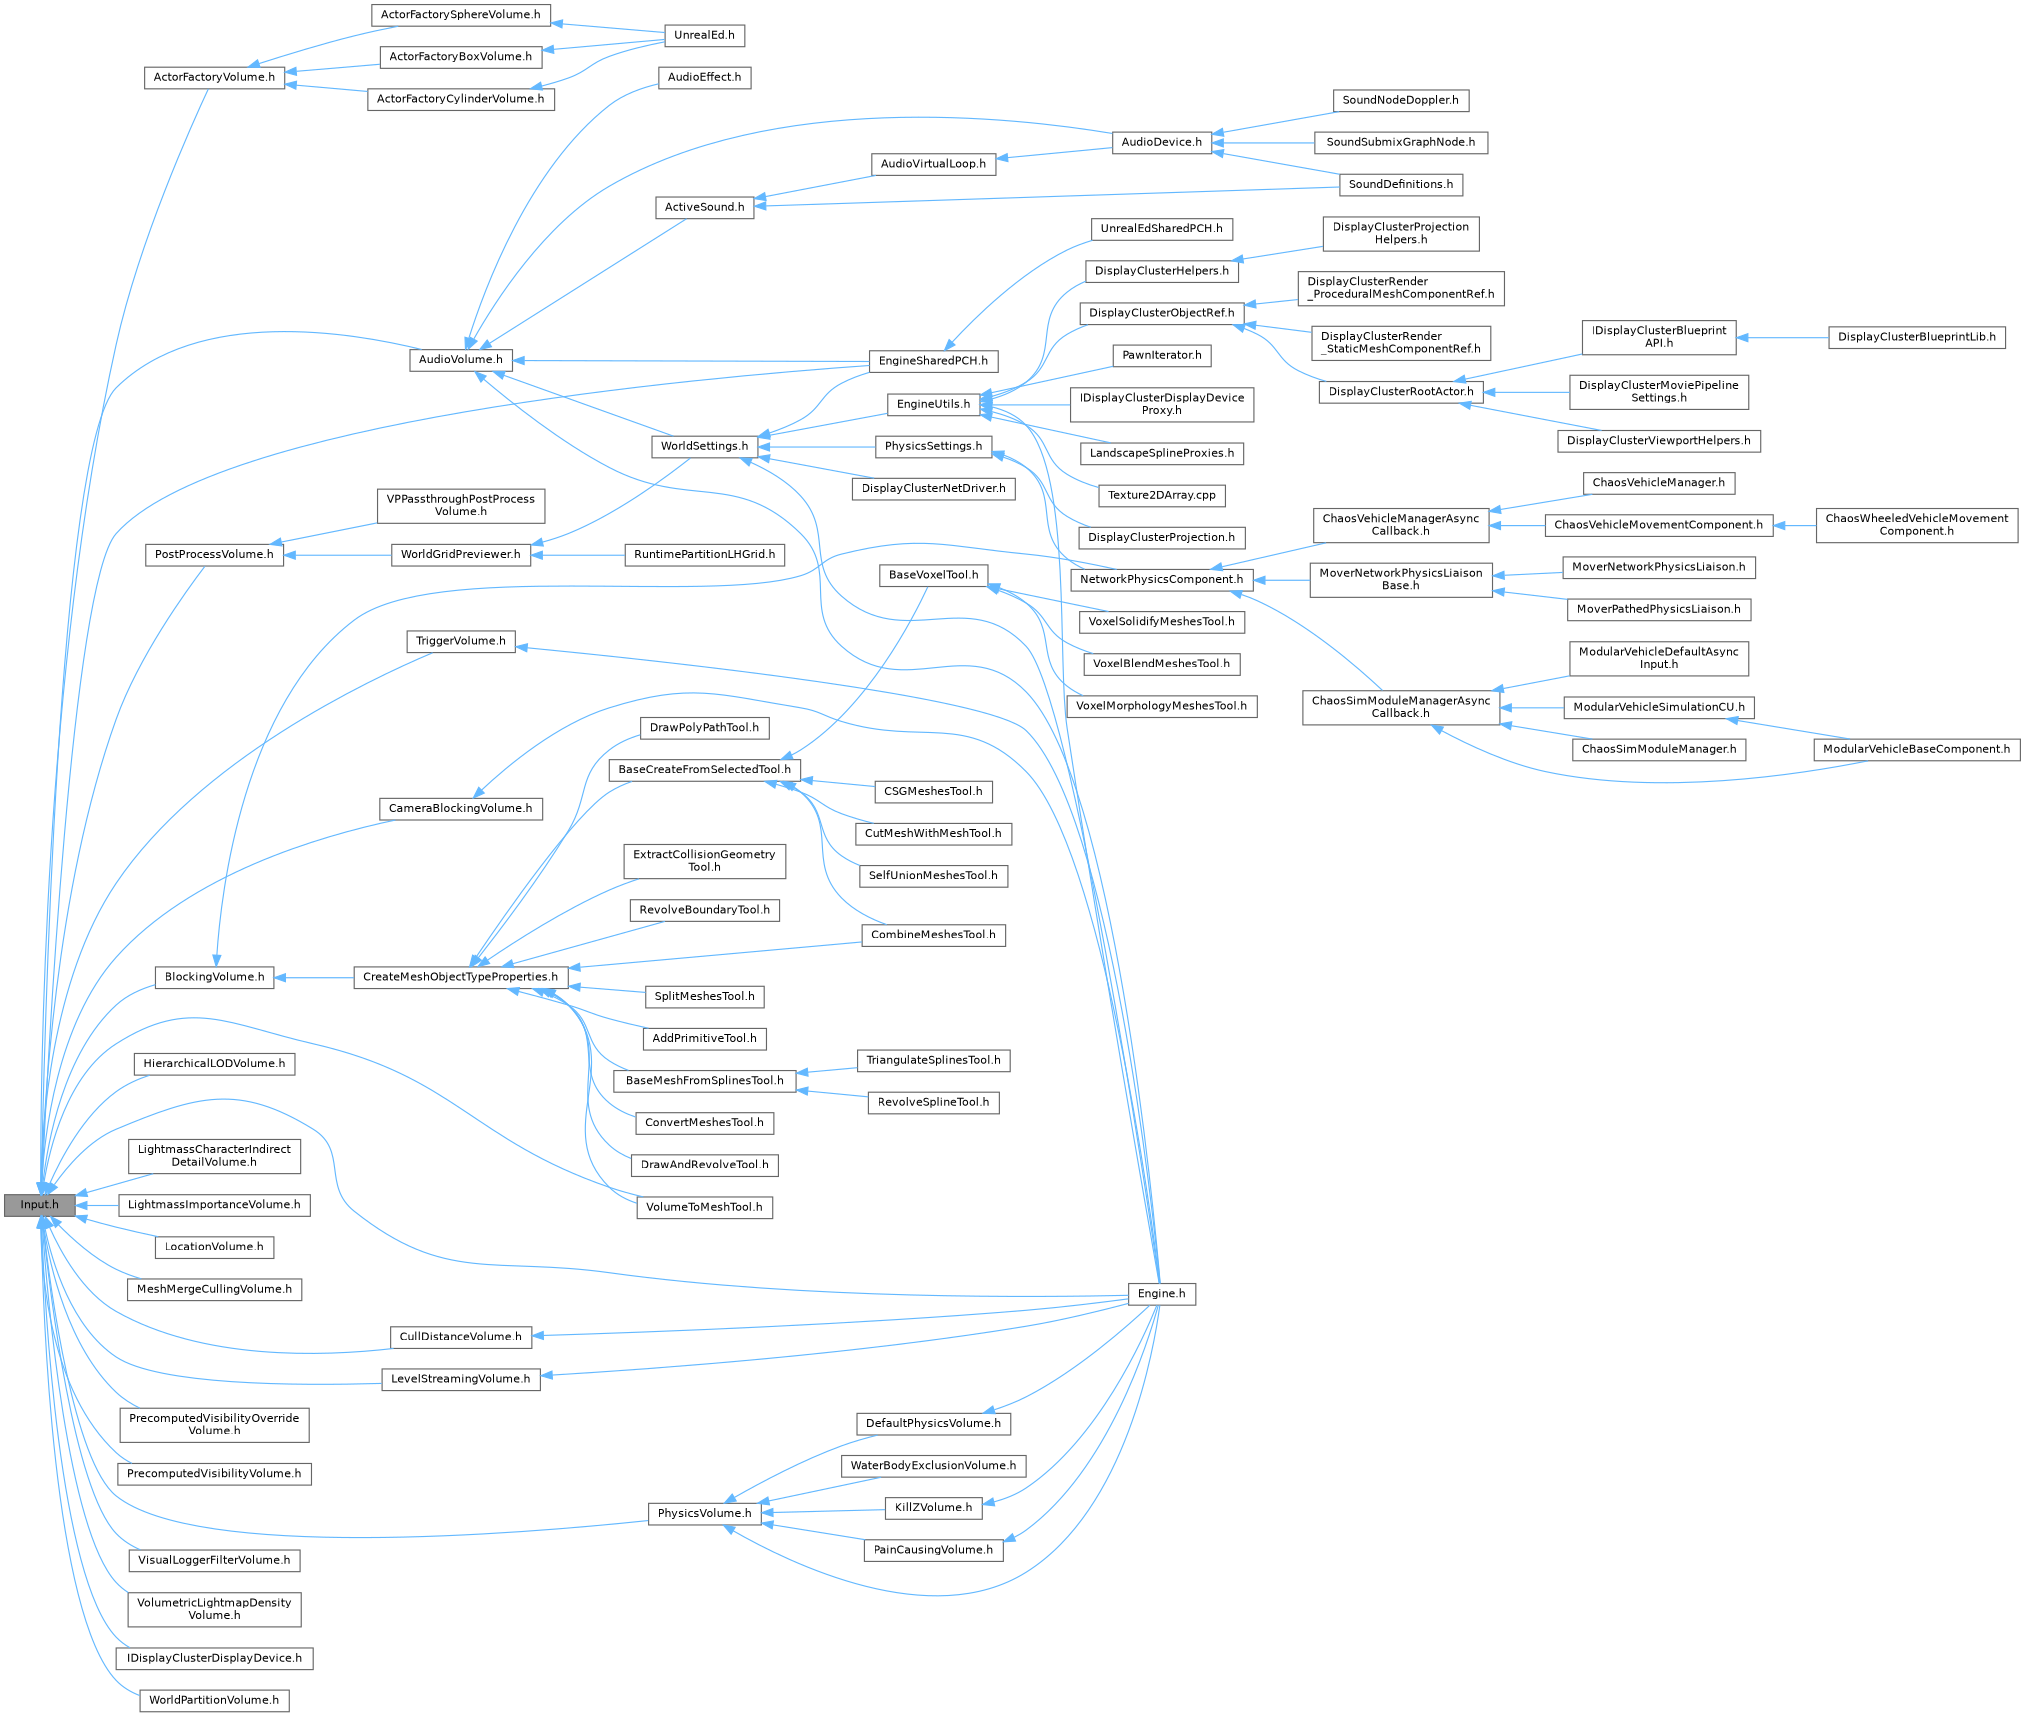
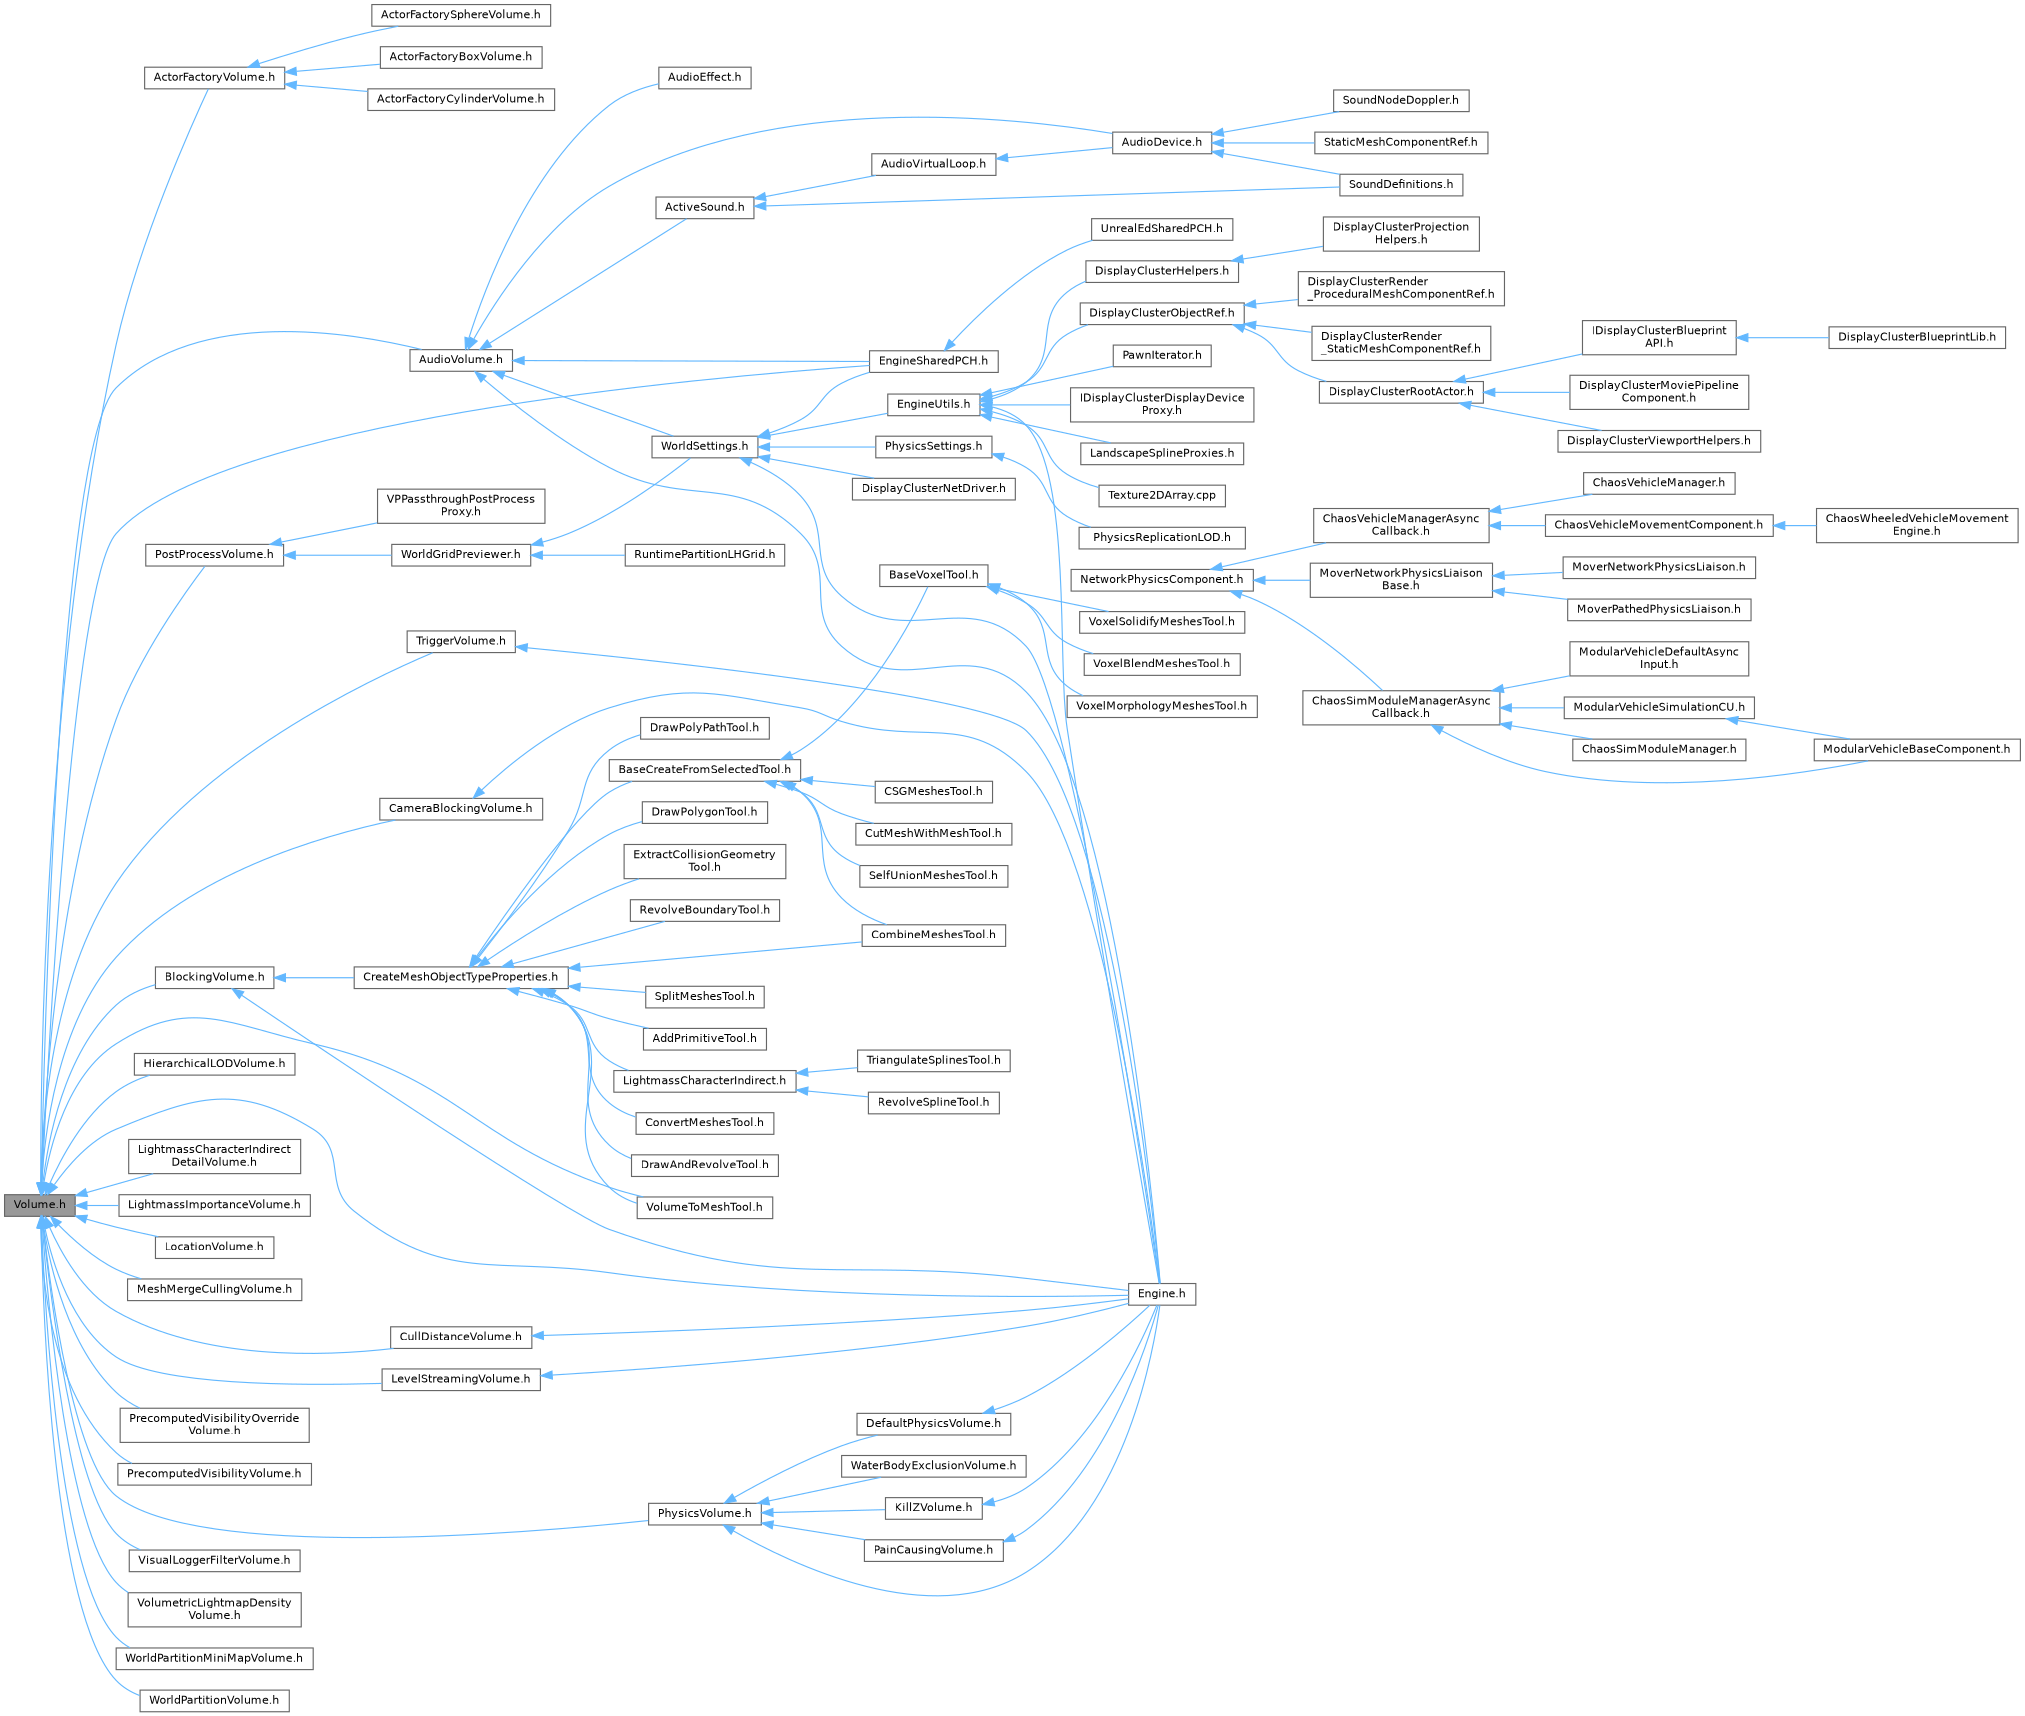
(705, 36) -> none
(1401, 143) -> (1401, 143)
(1659, 392) -> (1659, 392)
(461, 506) -> (461, 506)
(1046, 510) -> none
(1917, 526) -> (1917, 526)
(1162, 538) -> (1162, 538)
(552, 586) -> (652, 1243)
none -> (705, 813)
(705, 1081) -> (705, 1081)
(40, 1206) -> (40, 1206)
(215, 1659) -> (215, 1659)
